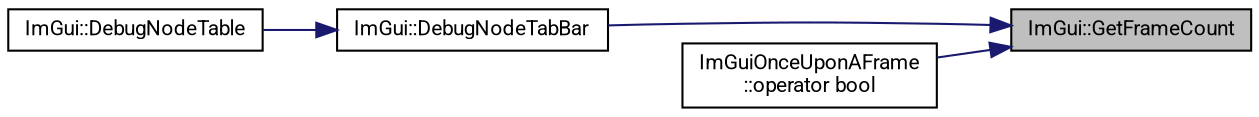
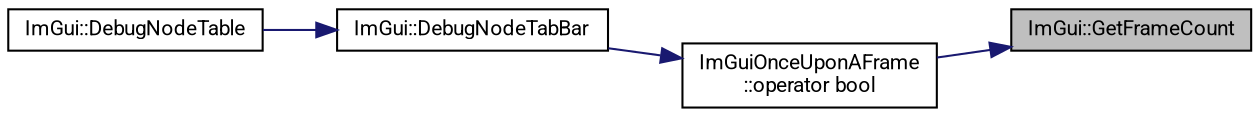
(799, 23) -> (635, 52)
